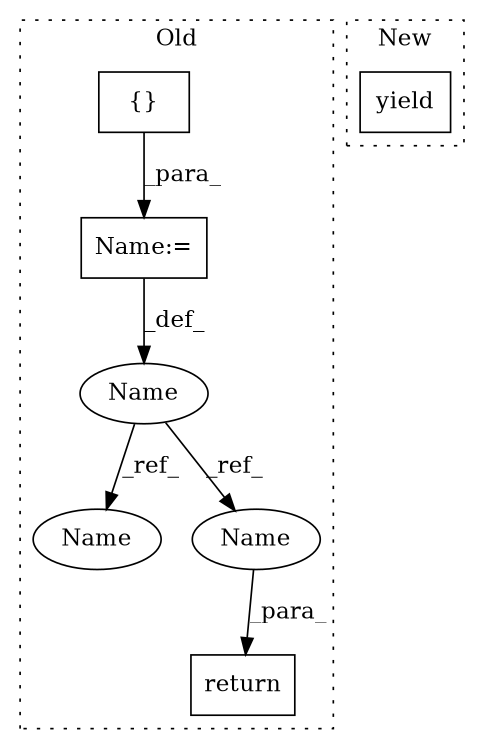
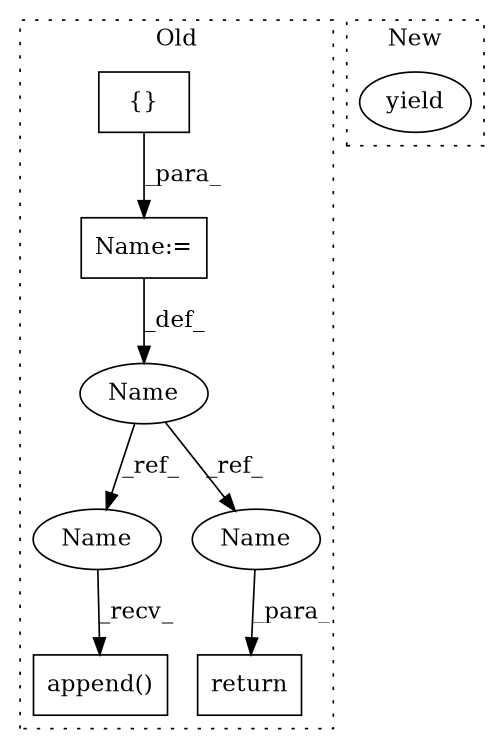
(405, 102) -> (415, 102)
none -> (100, 685)
